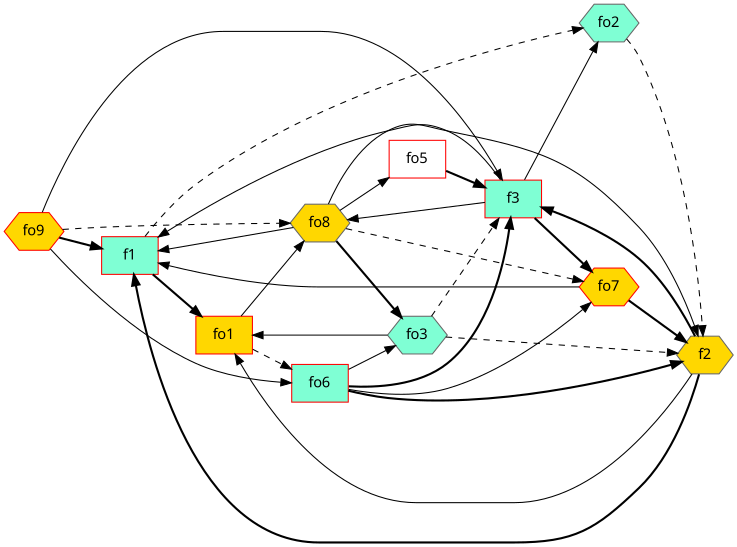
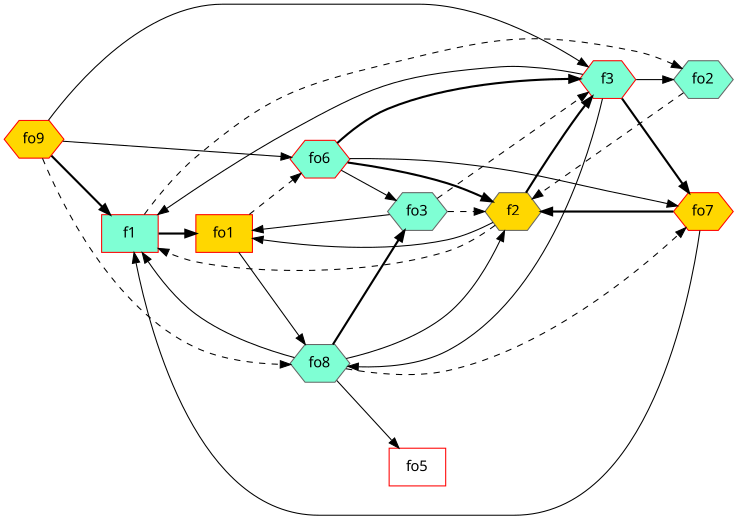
(461, 177) -> none
(513, 199) -> (608, 80)
(320, 223) -> (320, 363)
(320, 383) -> (320, 159)
(382, 542) -> (335, 269)
